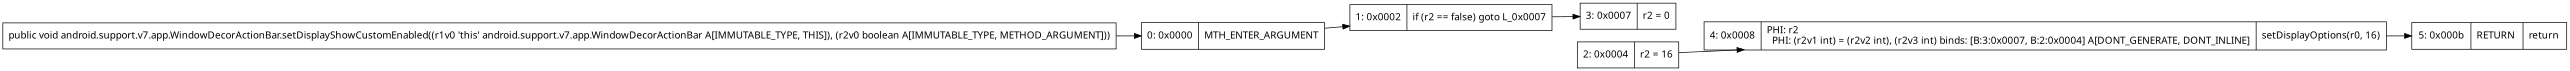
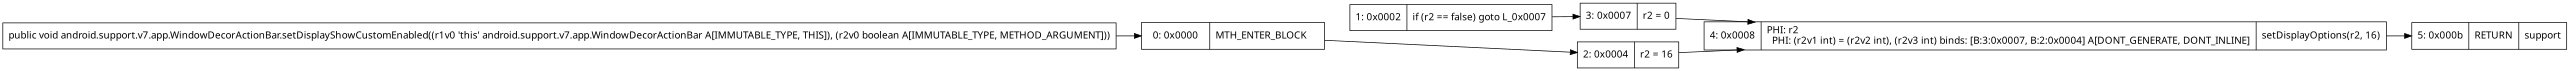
none -> (1712, 20)
(1334, 27) -> (1447, 46)
(1262, 36) -> (1261, 36)
(2321, 36) -> (2321, 36)
(2544, 36) -> (2543, 36)
